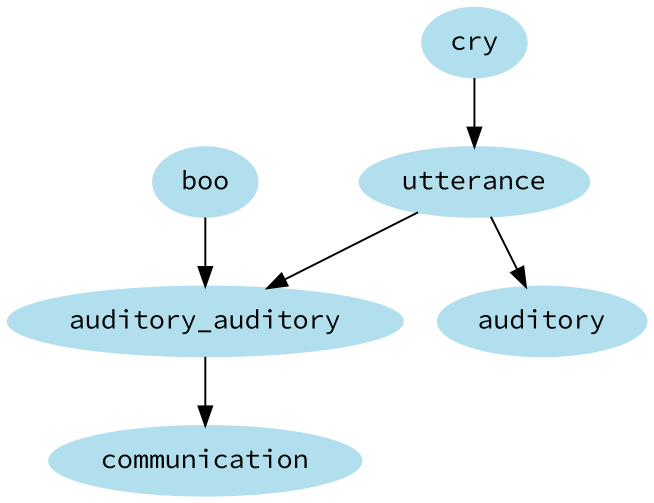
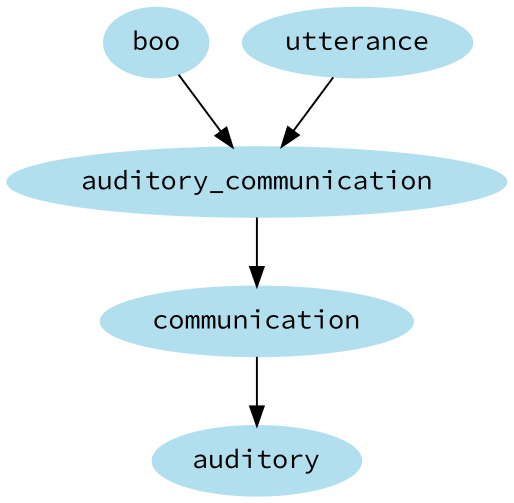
(474, 43) -> none
(504, 243) -> (257, 382)
(205, 321) -> (257, 182)
